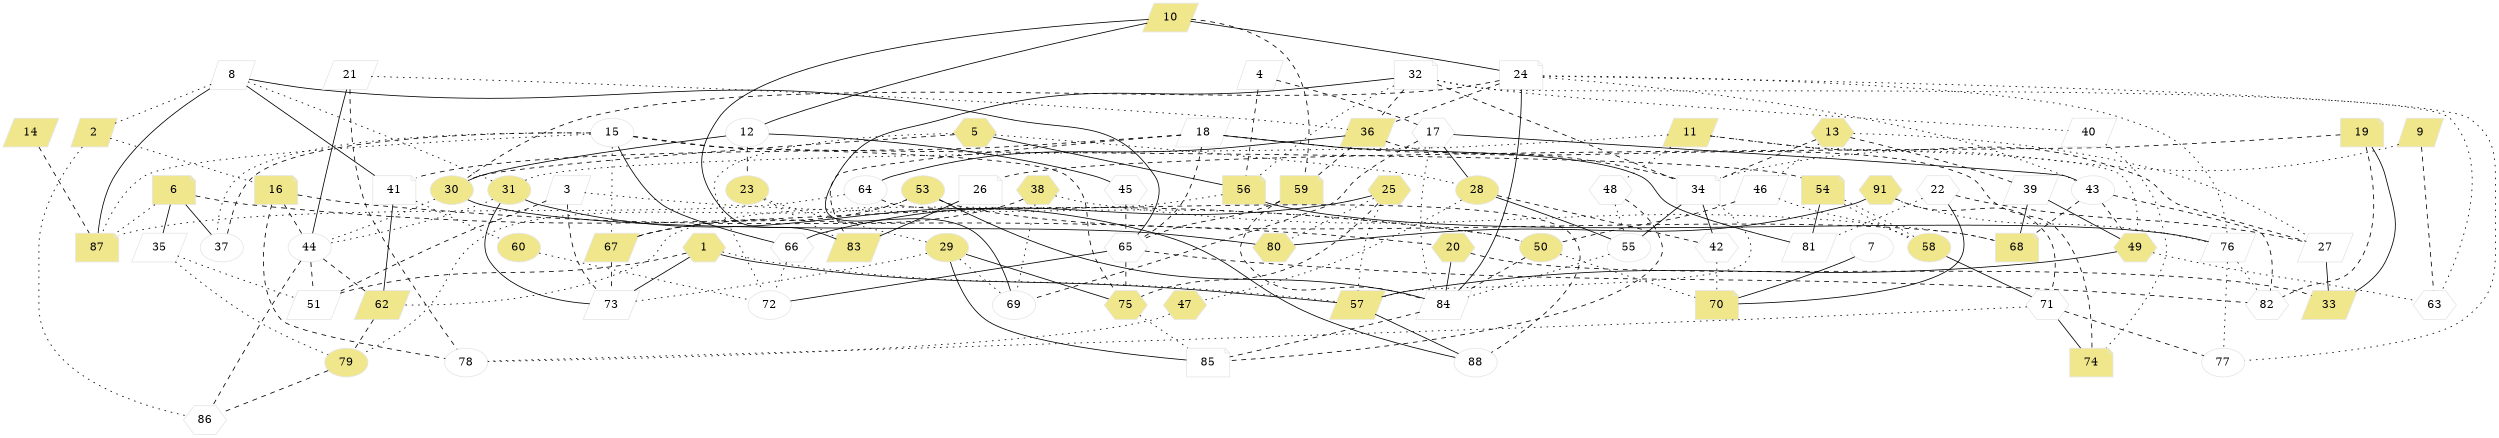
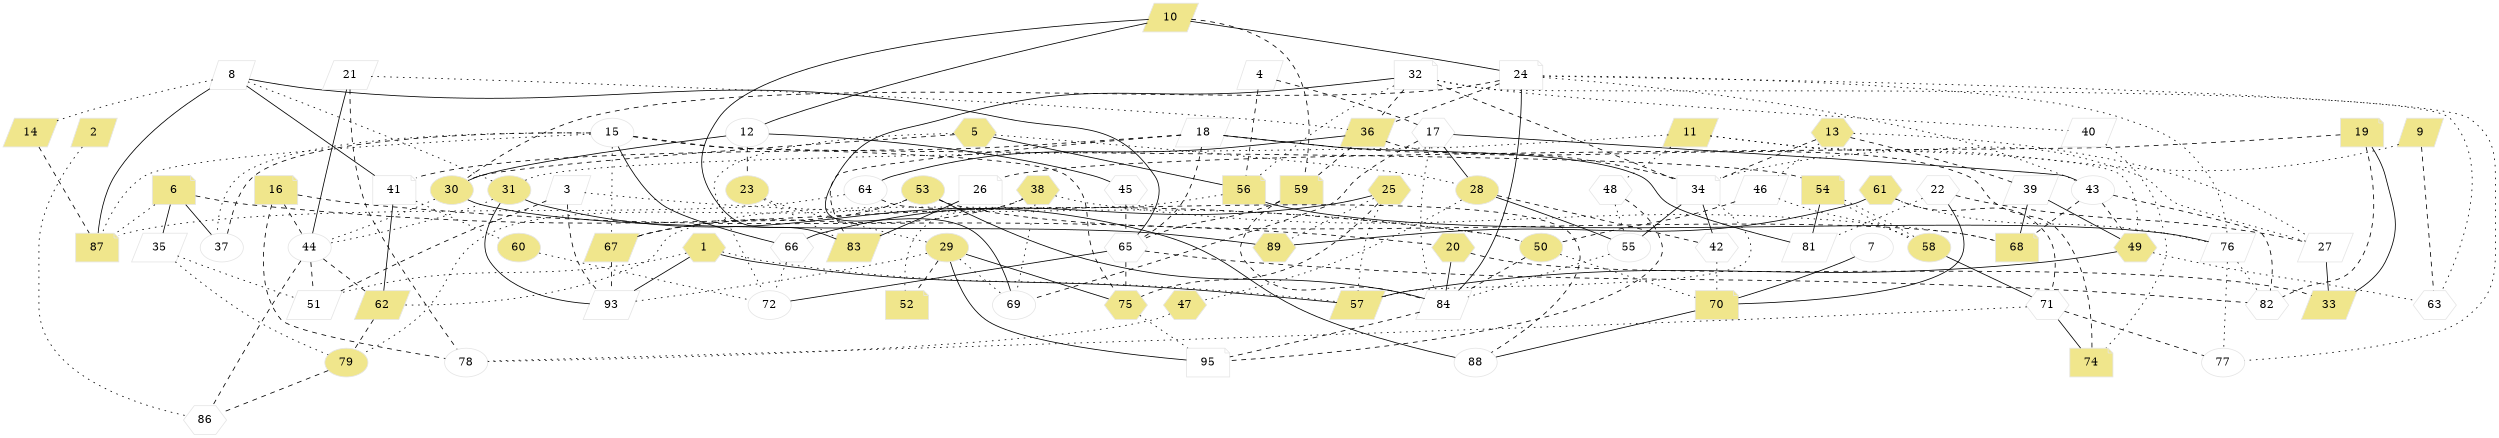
(163, 104) -> (134, 98)
(182, 160) -> none
(2151, 182) -> (2151, 182)
(1881, 190) -> (1881, 190)
(1274, 248) -> (1274, 248)
(513, 272) -> (513, 272)
(612, 305) -> (612, 305)
none -> (907, 305)
(1402, 327) -> (1596, 334)
(1208, 363) -> (1208, 363)
